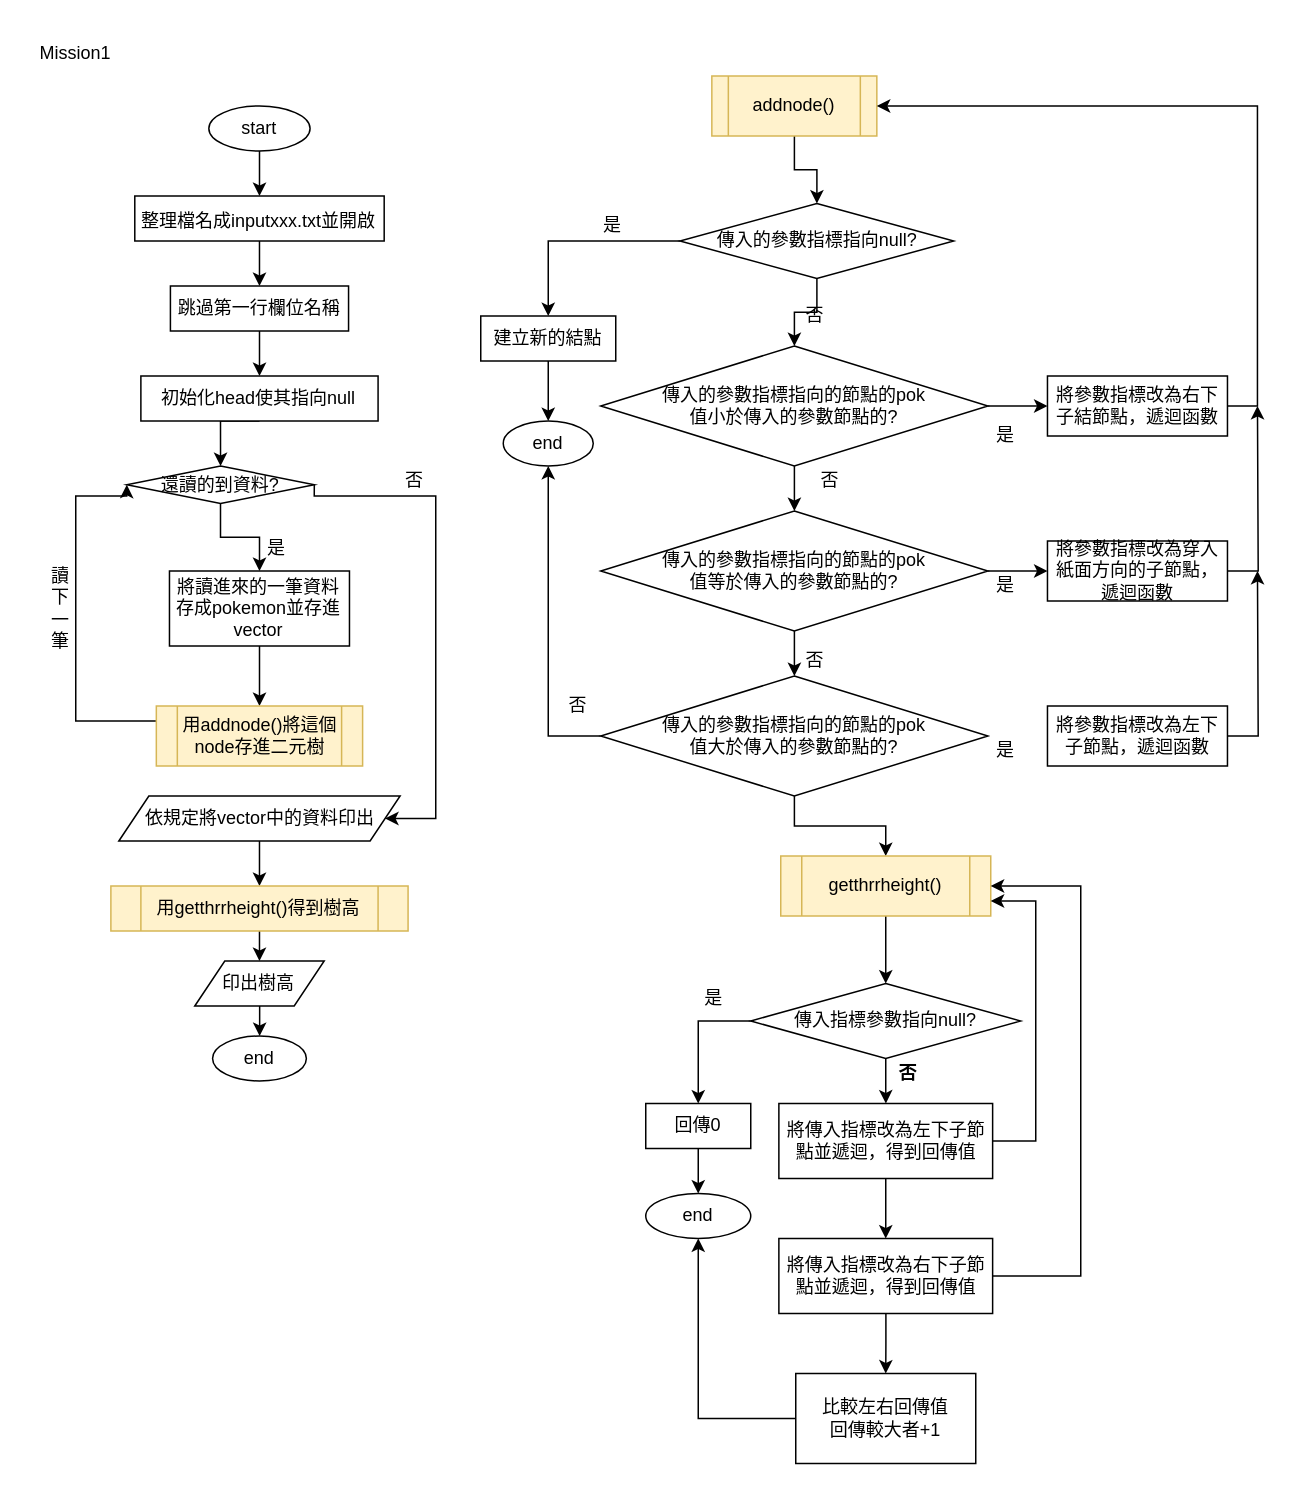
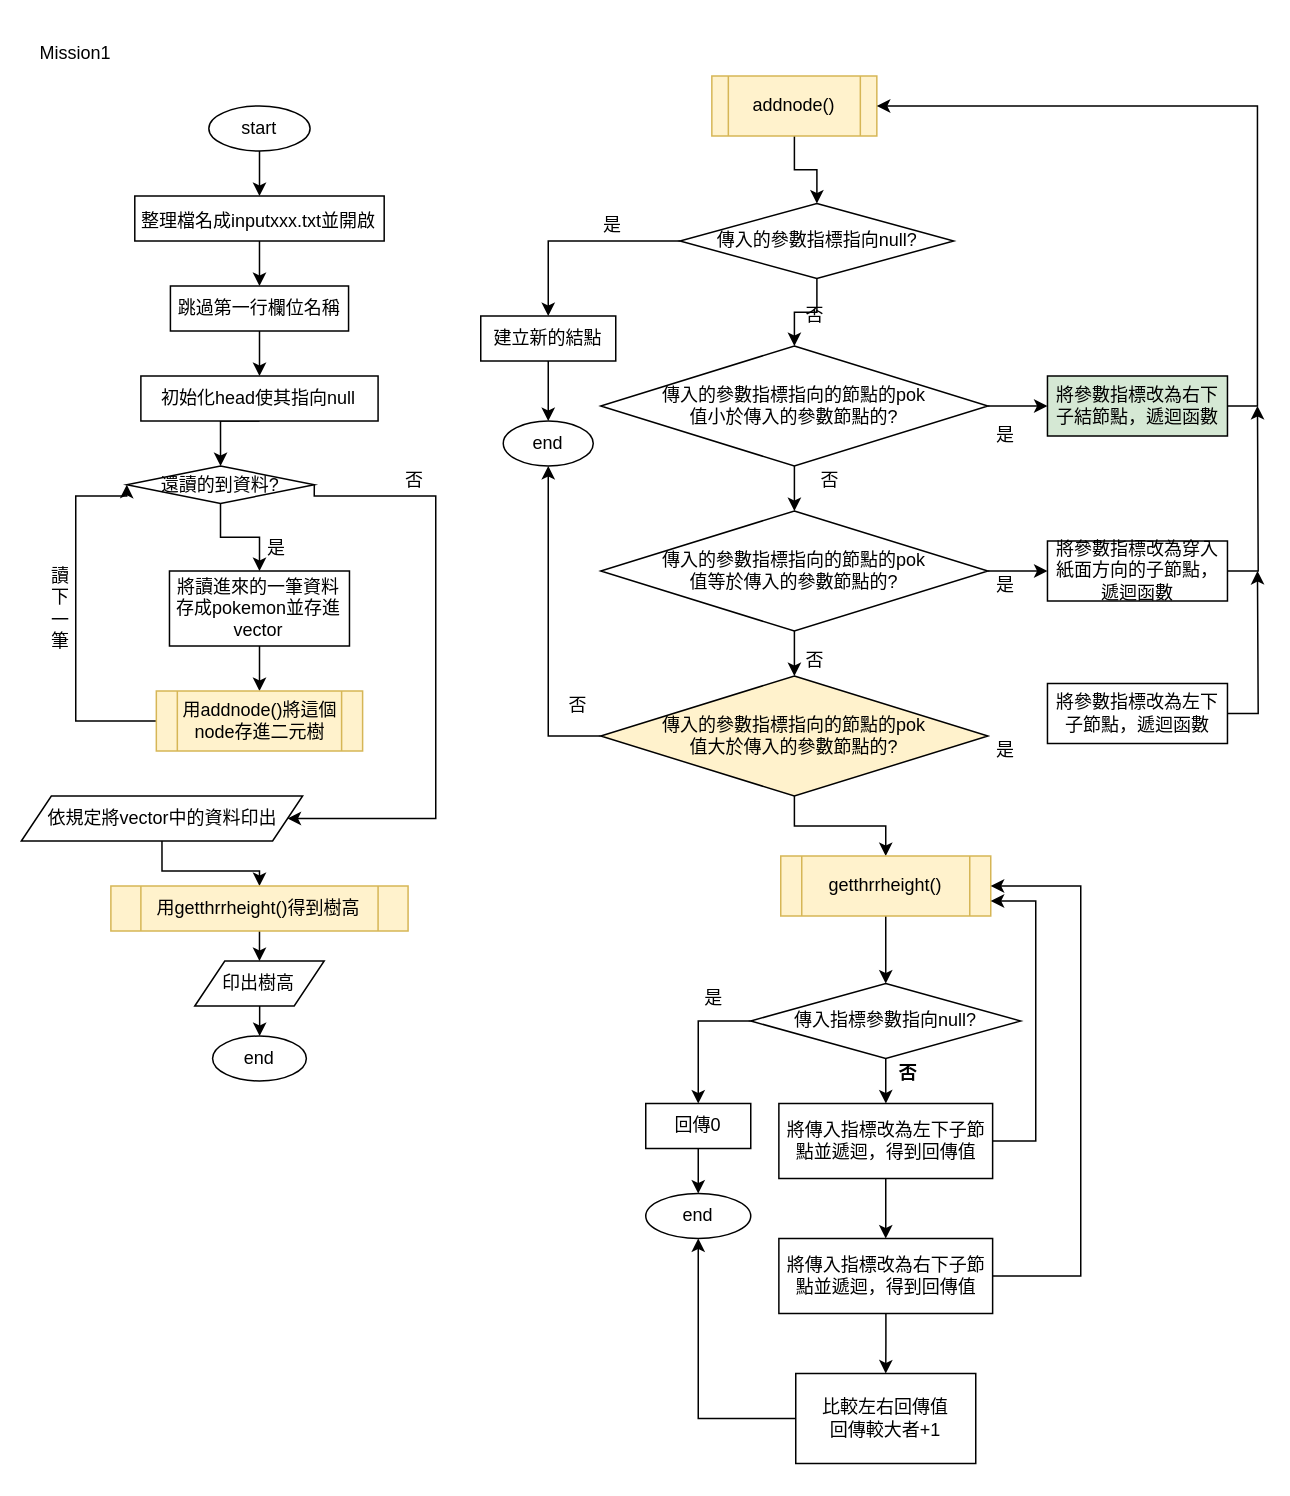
(1137, 406) -> (1137, 406)
(259, 736) -> (259, 721)
(794, 736) -> (794, 736)
(1137, 736) -> (1137, 713)
(259, 818) -> (162, 818)
